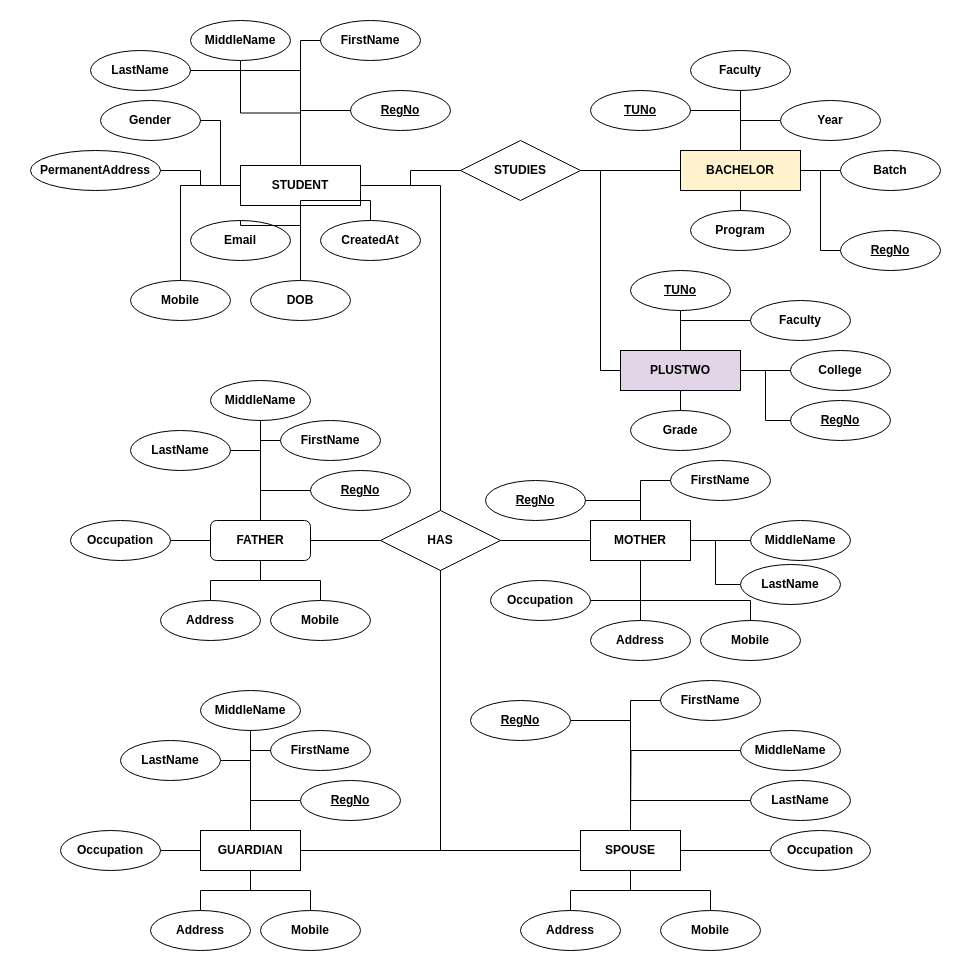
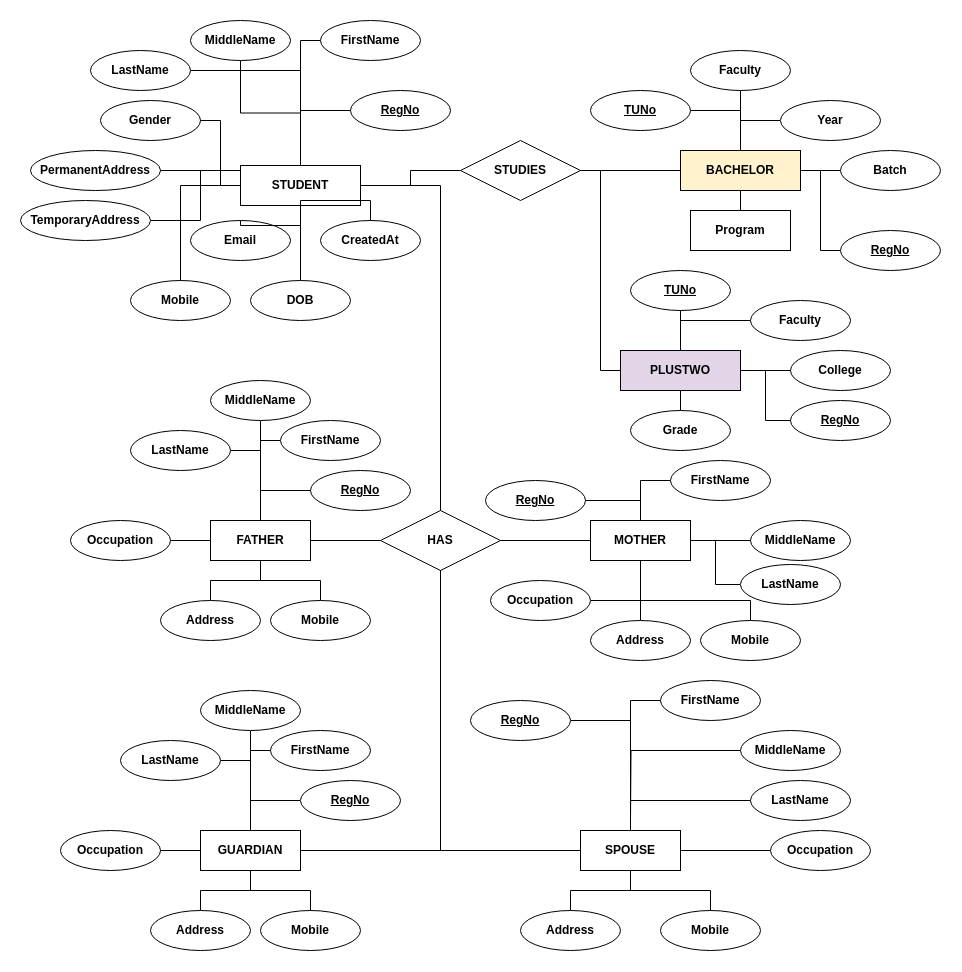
none -> (86, 221)
none -> (192, 221)
(741, 231) -> (741, 231)
(261, 541) -> (261, 541)
